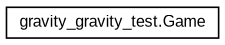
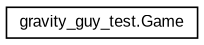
(113, 23) -> (102, 23)
